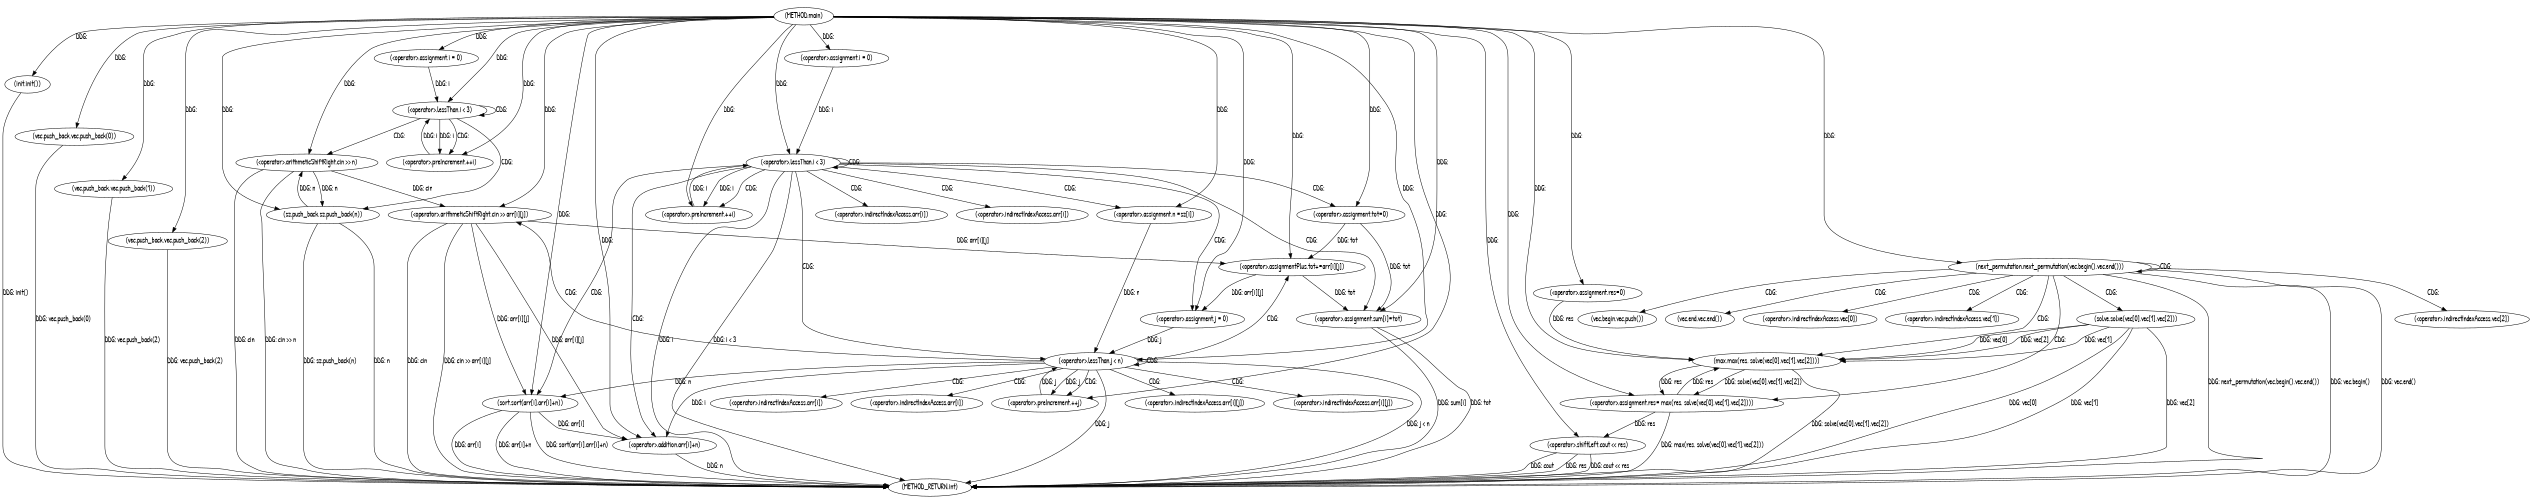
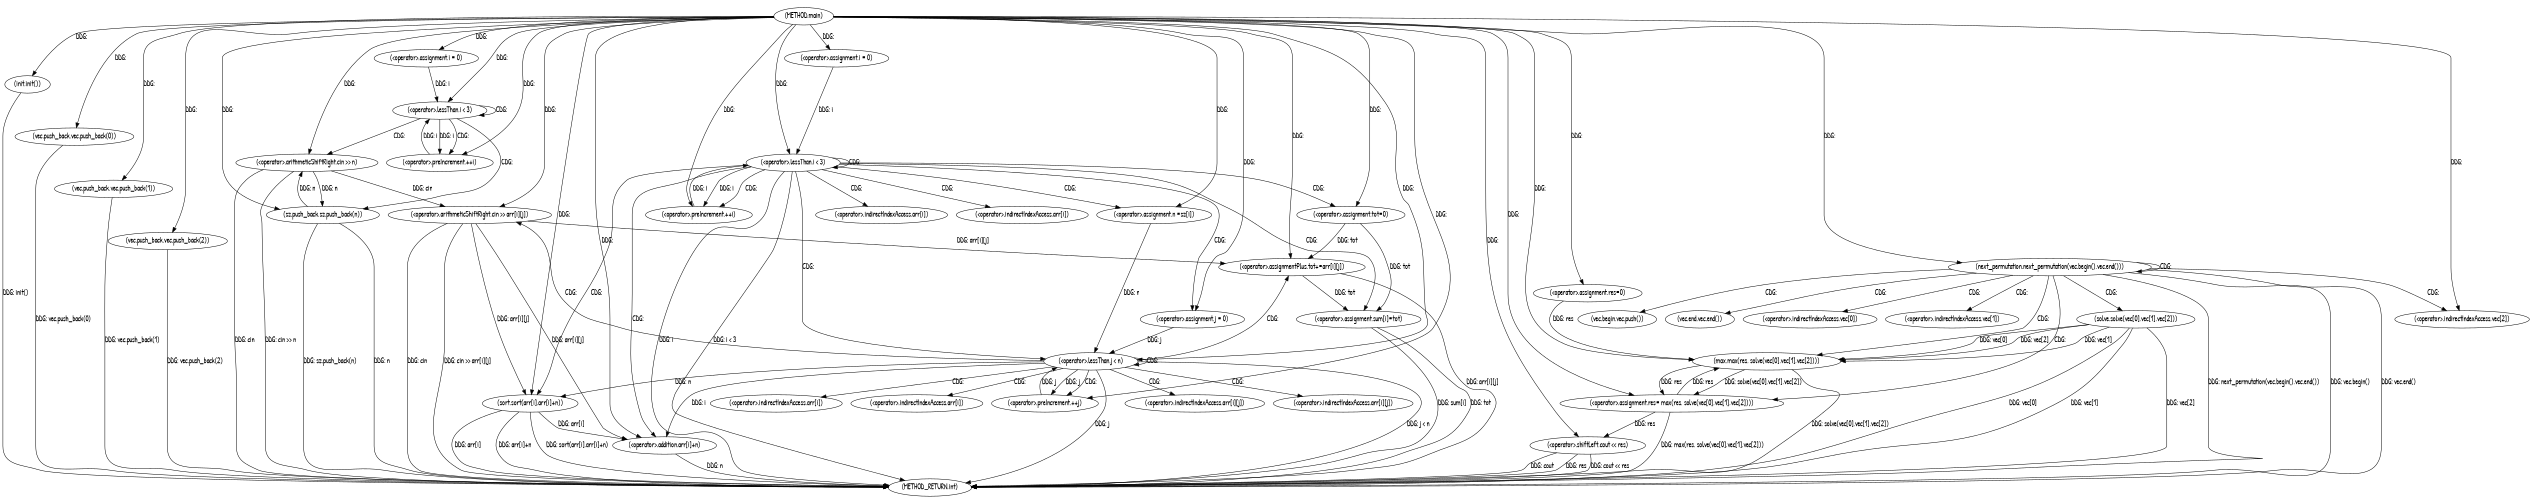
(1431, 40) -> (1768, 22)
(1228, 287) -> (1357, 470)
(132, 340) -> (132, 340)
